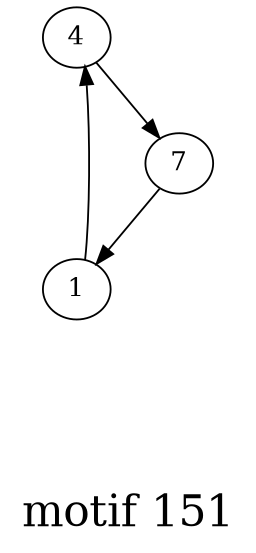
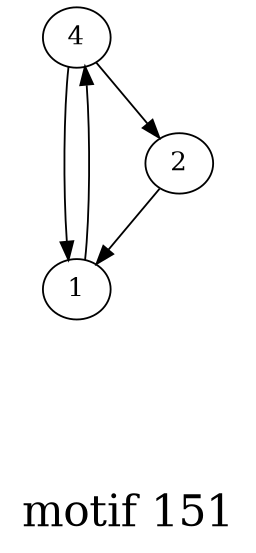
none -> (64, 154)
(179, 163) -> (179, 163)
